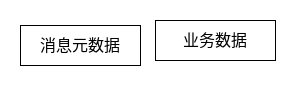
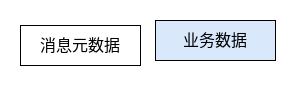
(216, 41) -> (216, 41)
